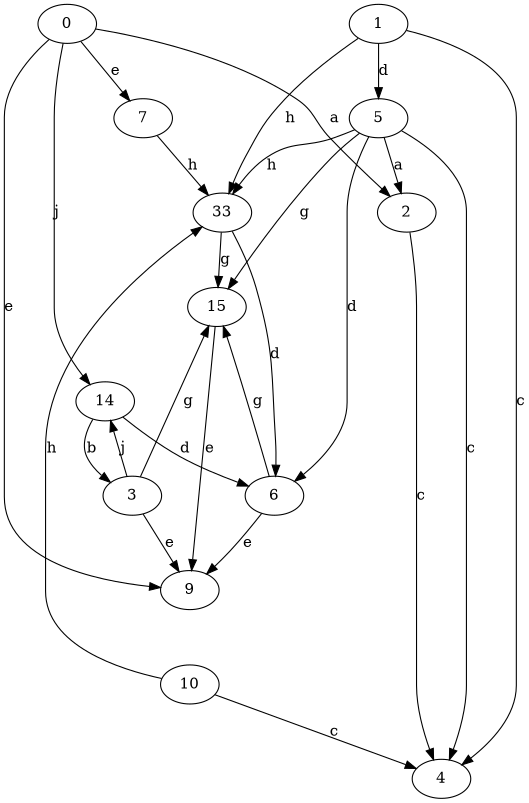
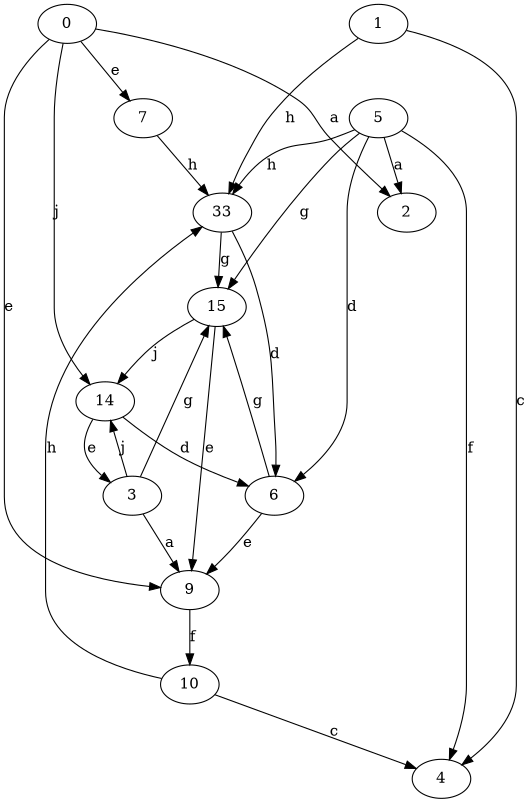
(379, 66) -> none
none -> (156, 343)
(92, 449) -> (92, 449)
(471, 449) -> (471, 449)
(417, 492) -> none
(170, 543) -> (170, 543)
none -> (190, 632)
